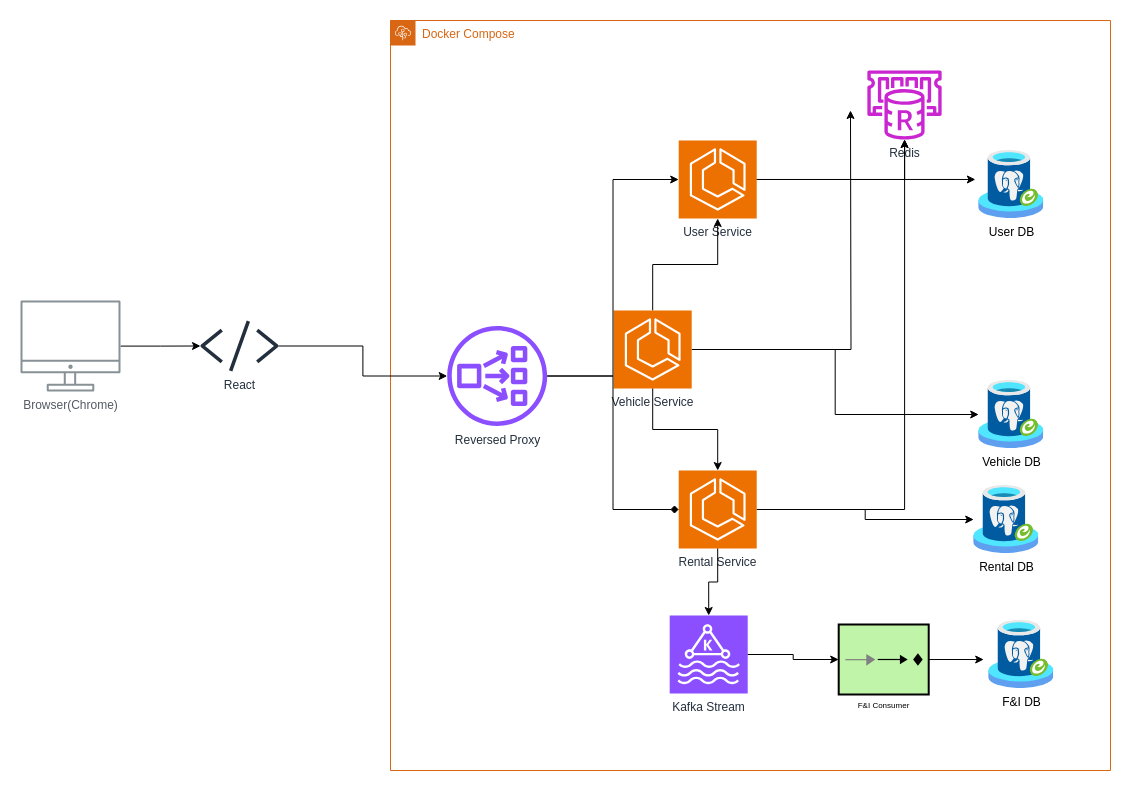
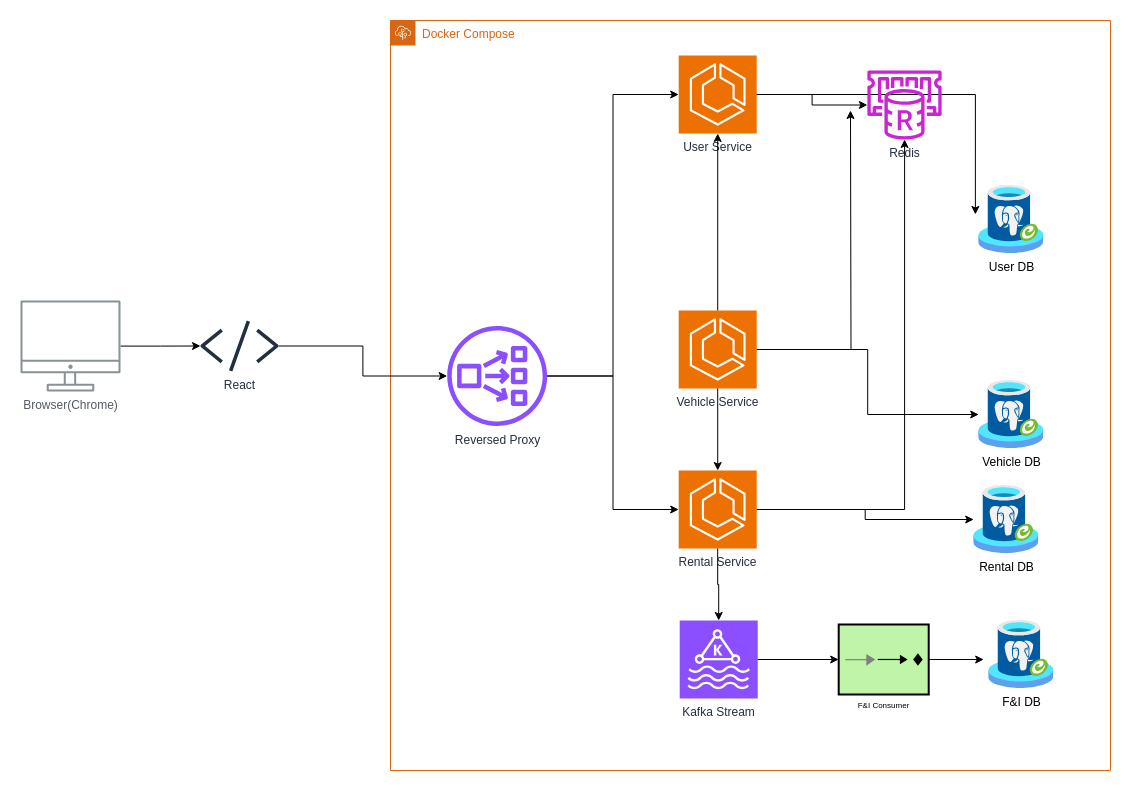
(718, 180) -> (718, 95)
(1011, 185) -> (1011, 220)
(653, 350) -> (718, 350)
(669, 510) -> (670, 510)
(709, 655) -> (719, 660)
